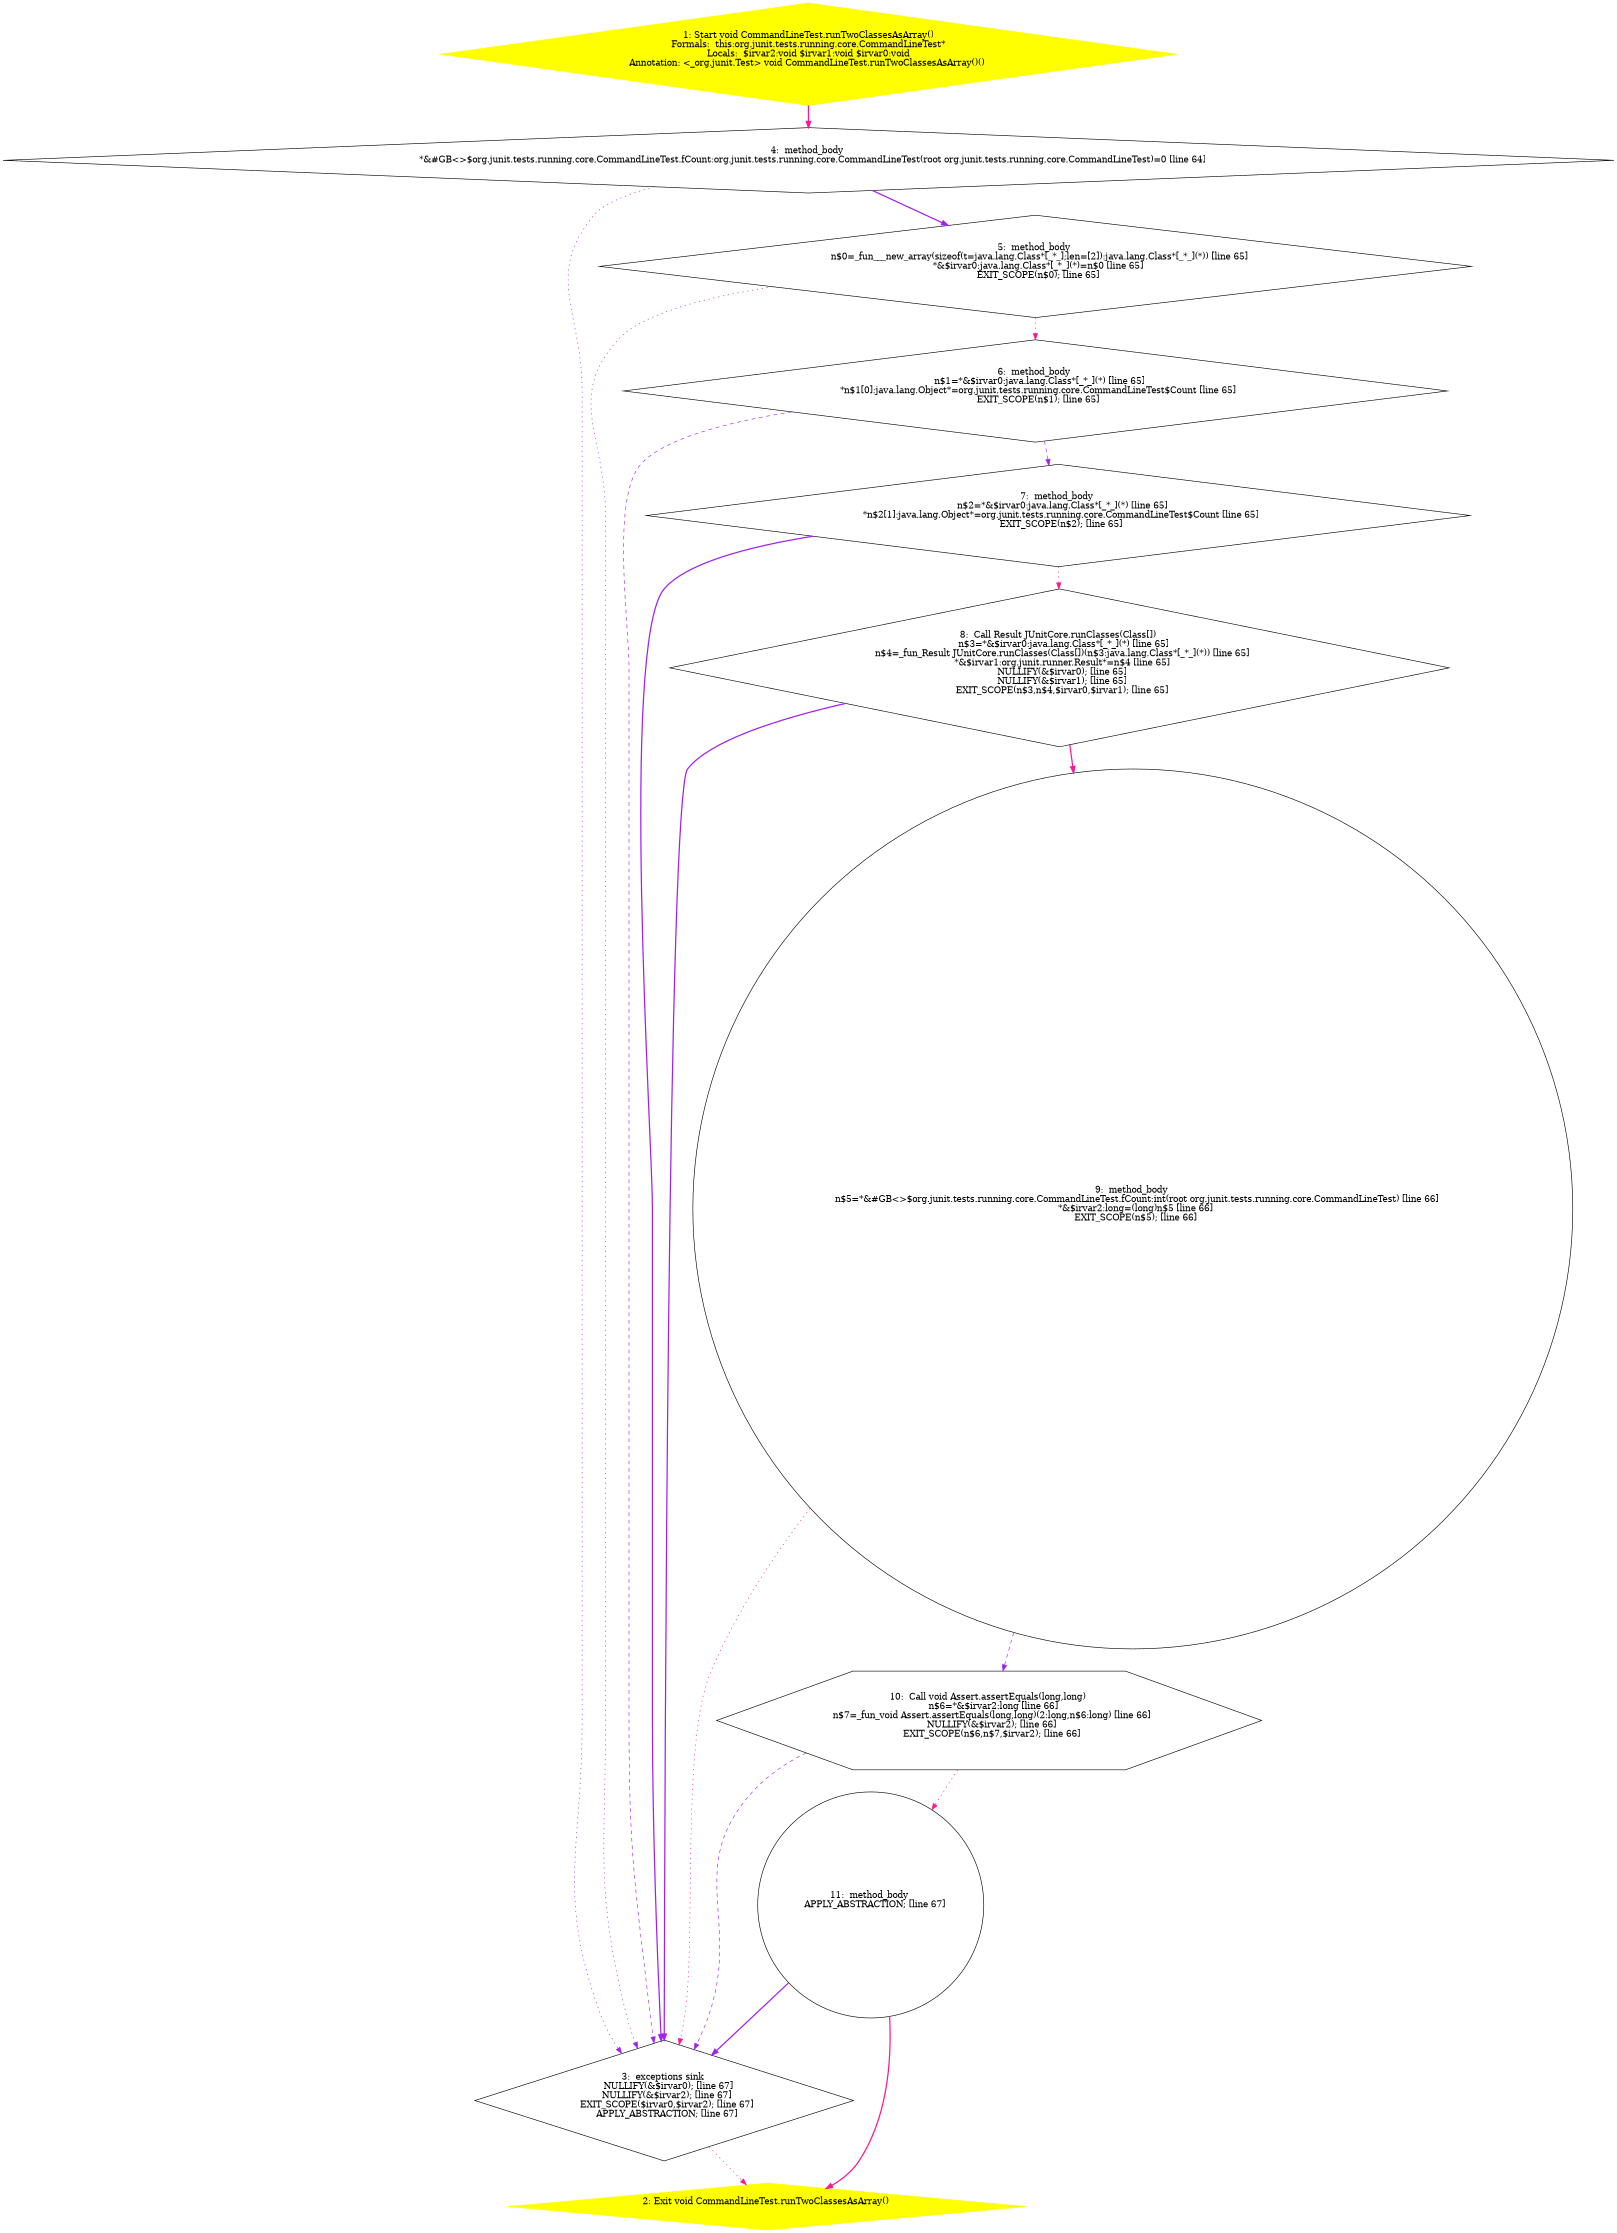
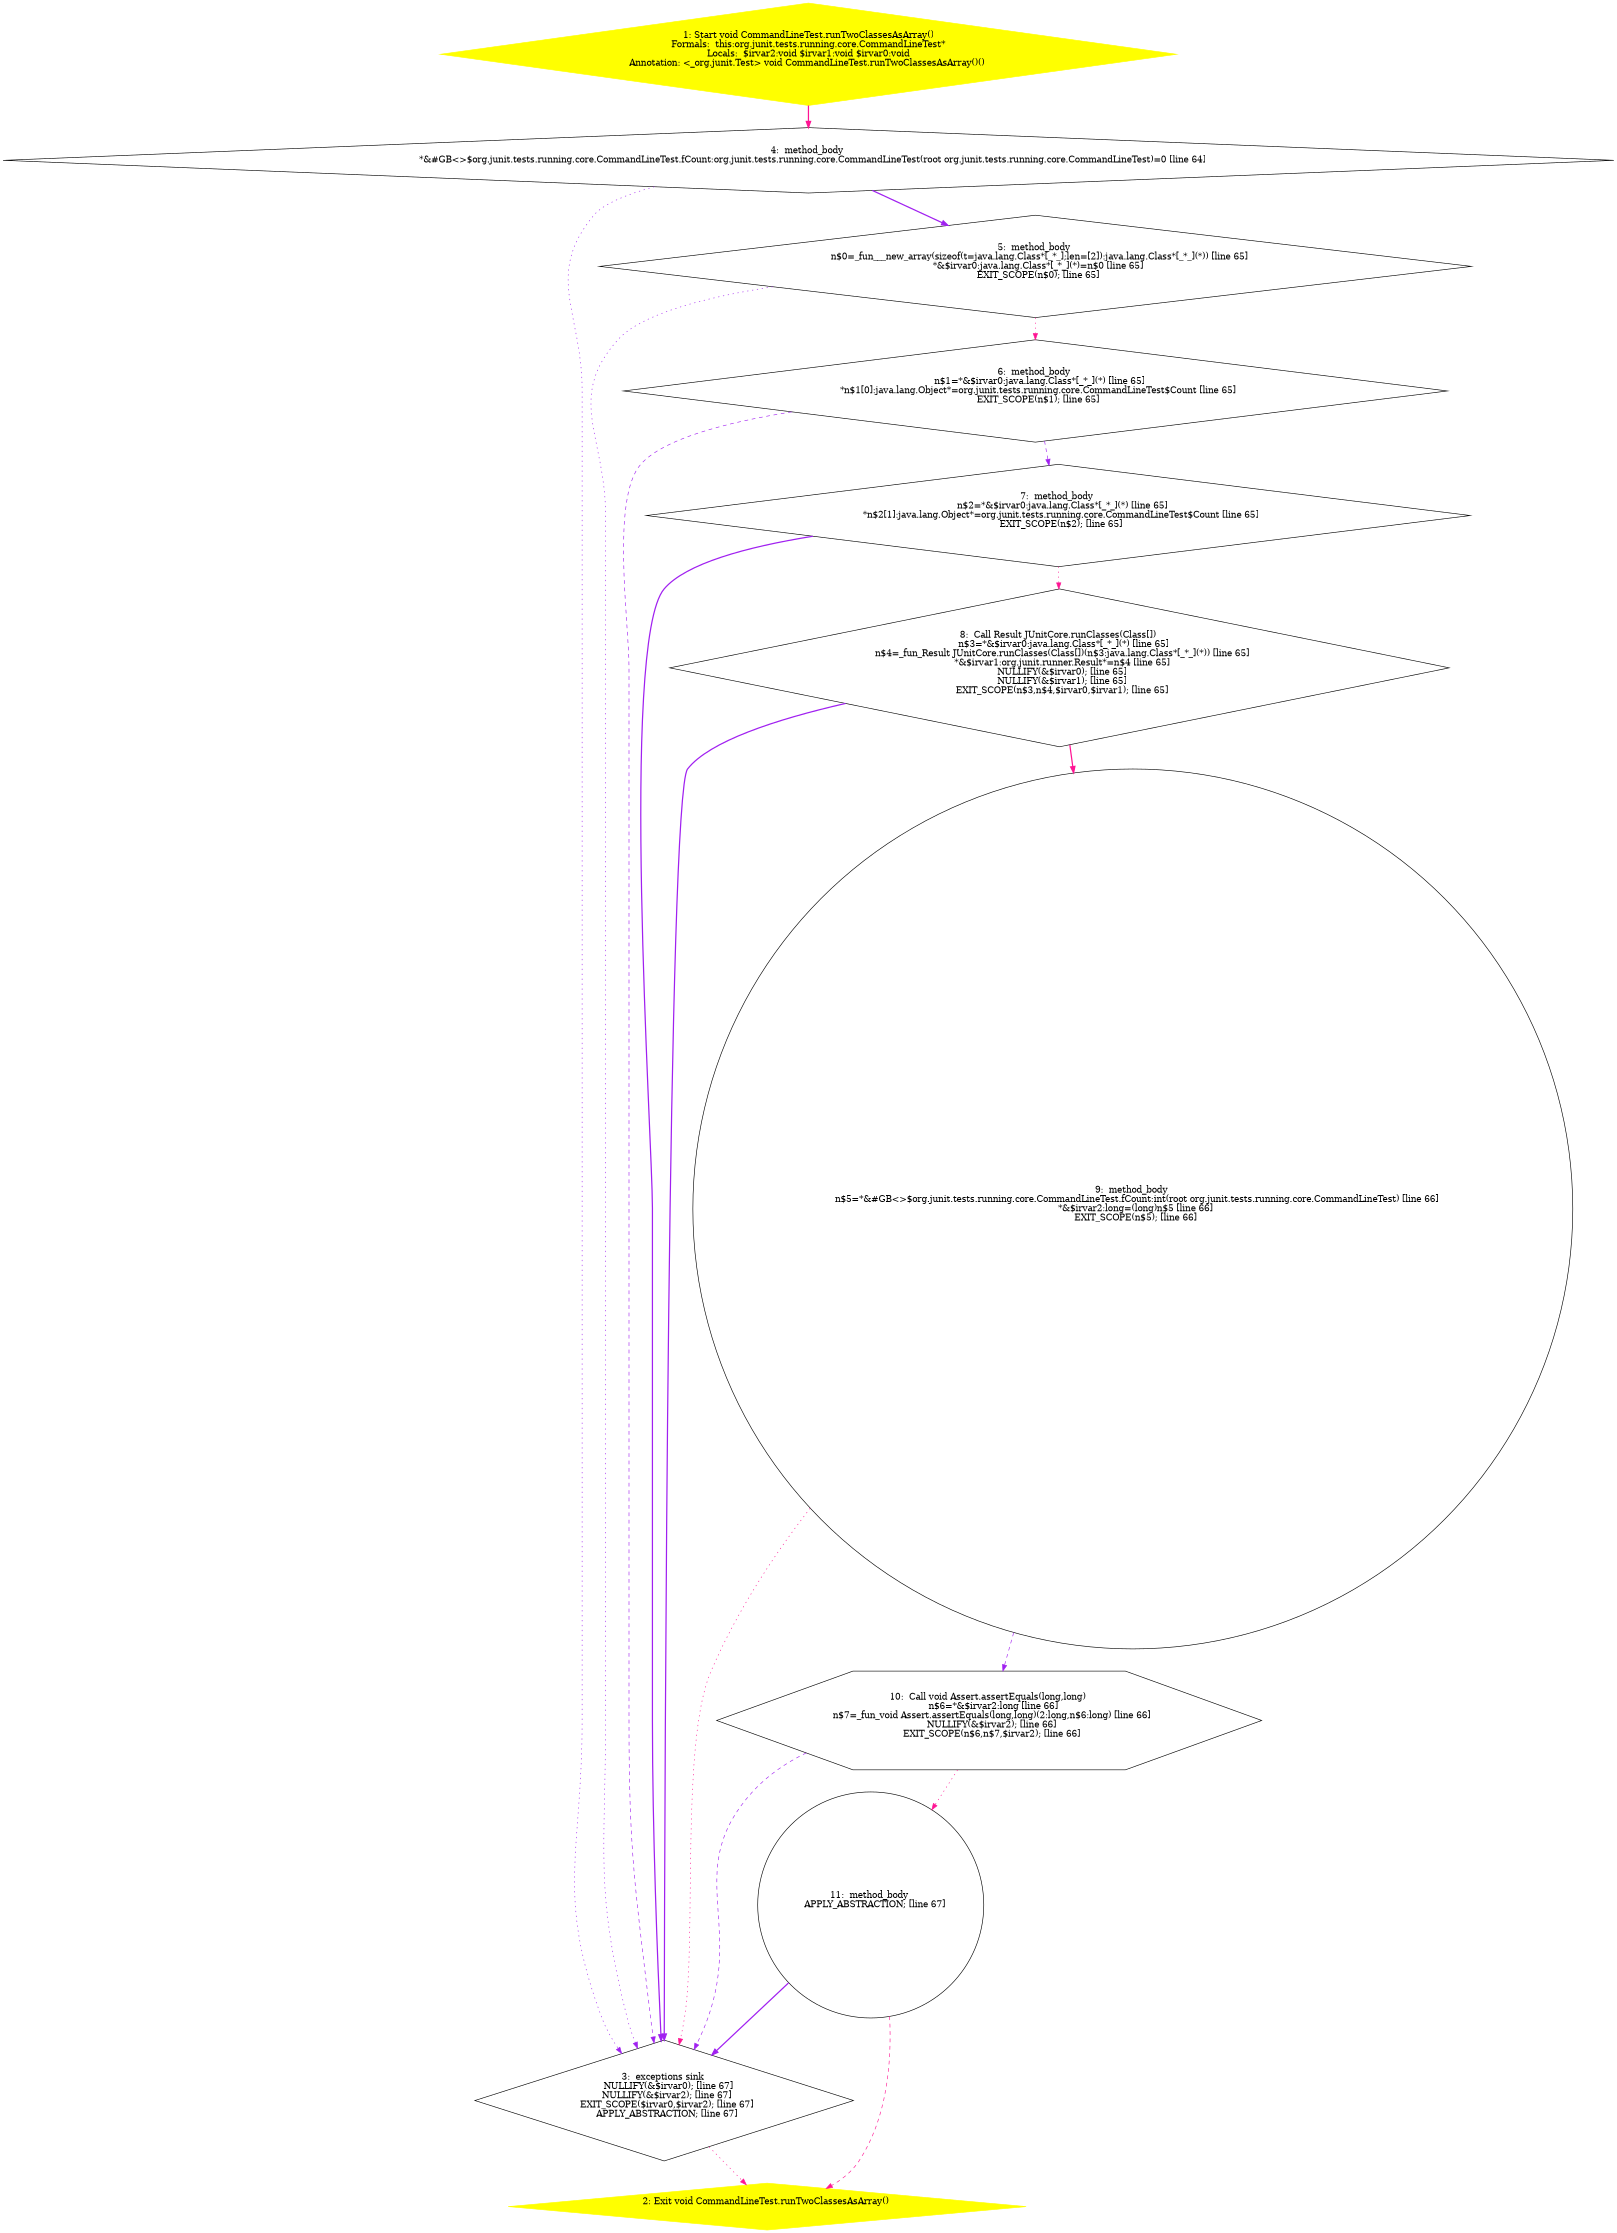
(881, 2109) -> (881, 2109)
